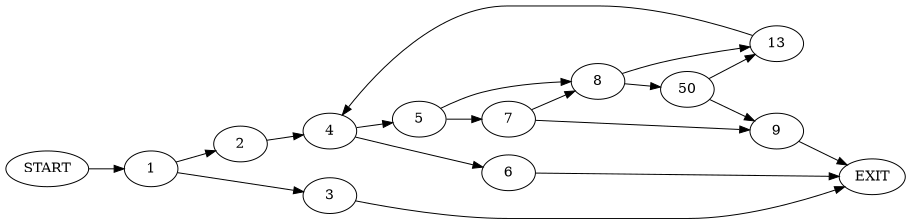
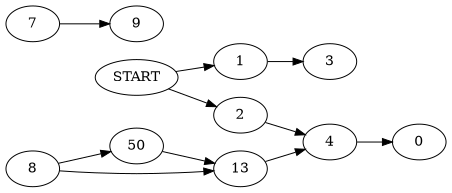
(549, 102) -> none
(727, 108) -> none
(419, 119) -> none
(191, 158) -> (188, 96)
(509, 173) -> (419, 142)
(872, 177) -> none
